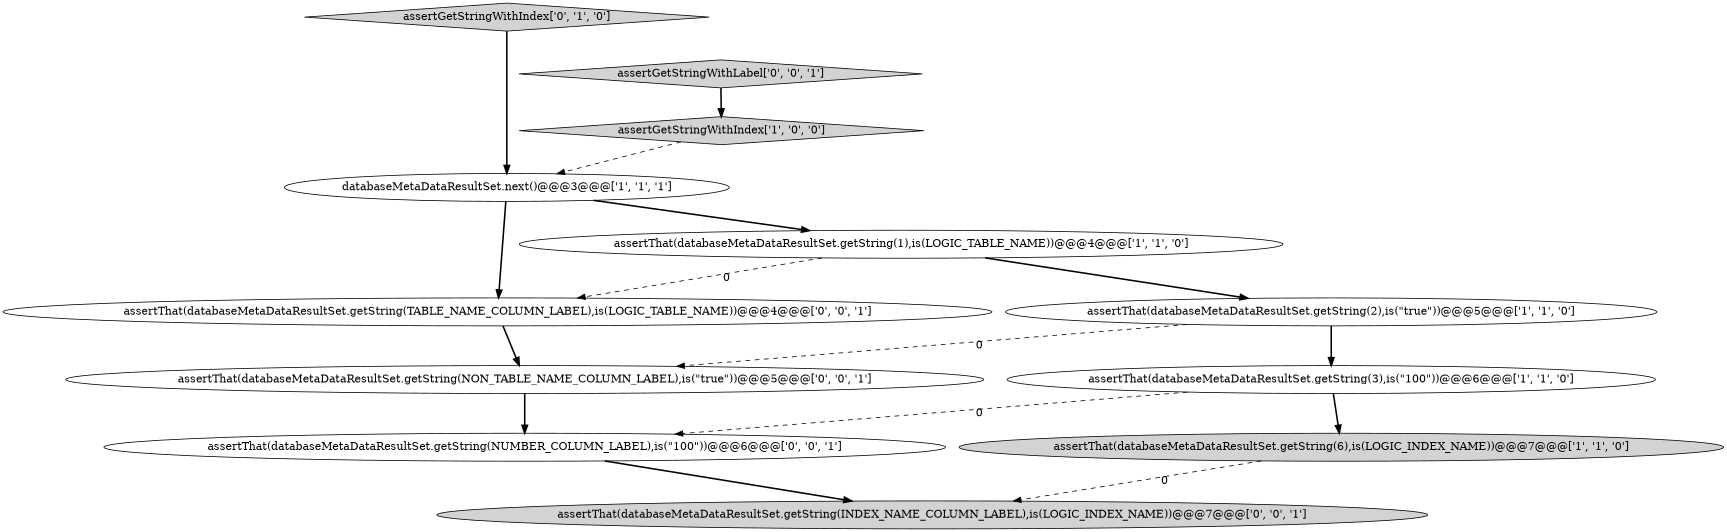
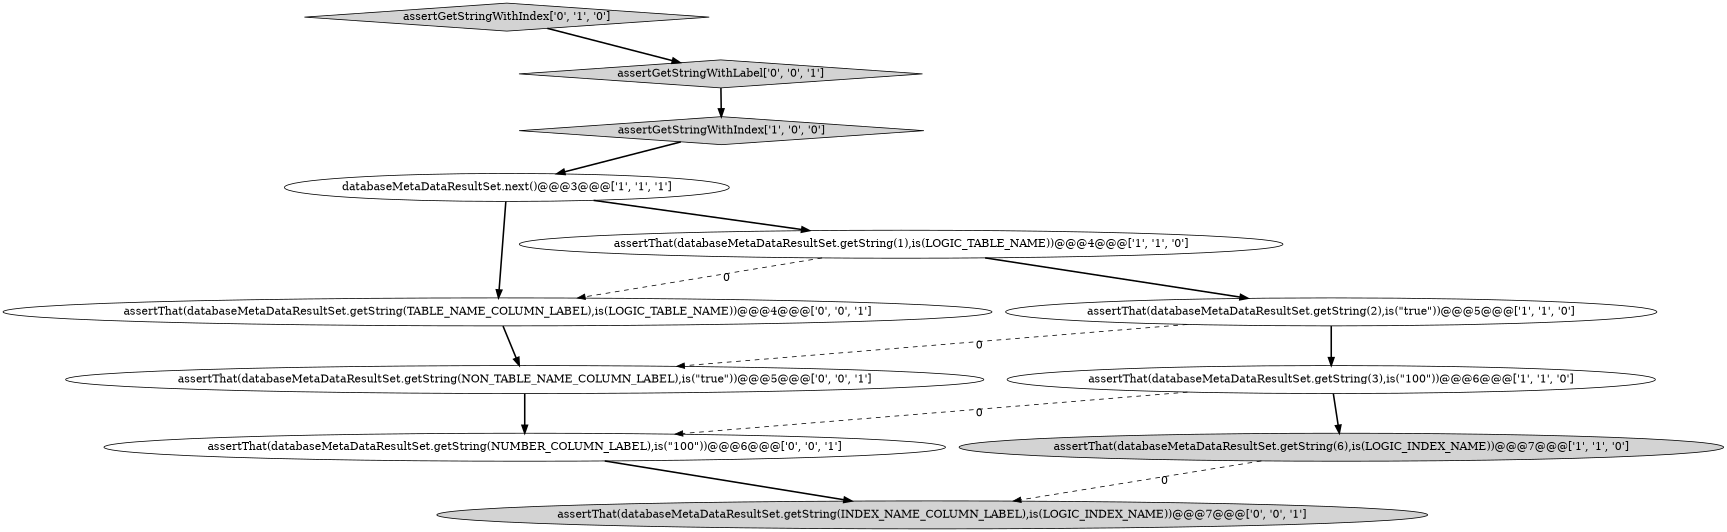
(507, 98) -> (610, 44)
(623, 157) -> (623, 157)
